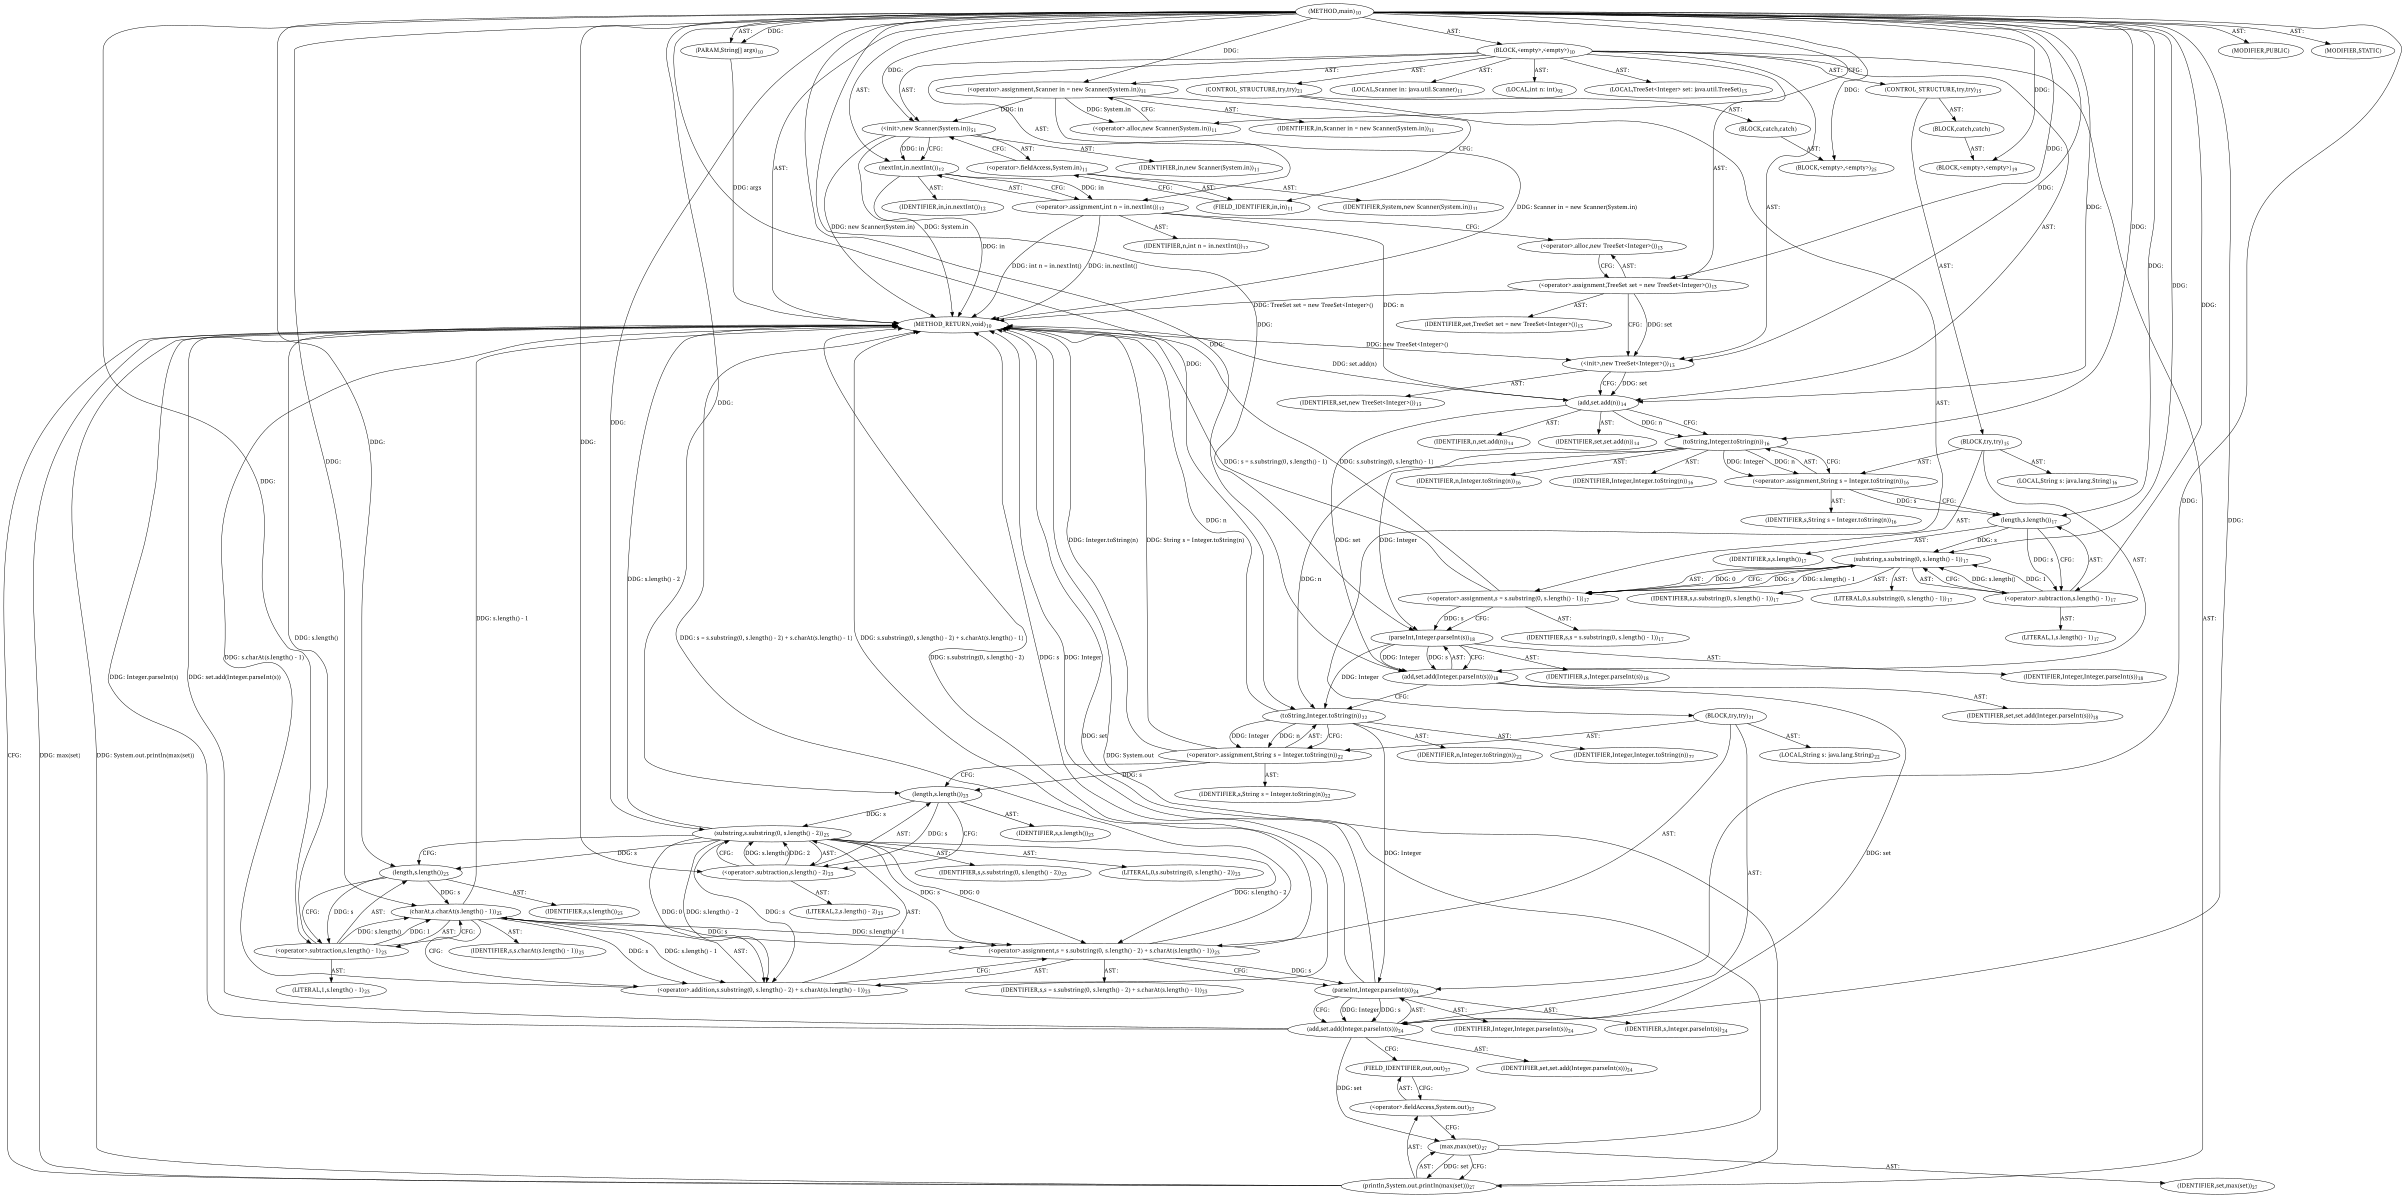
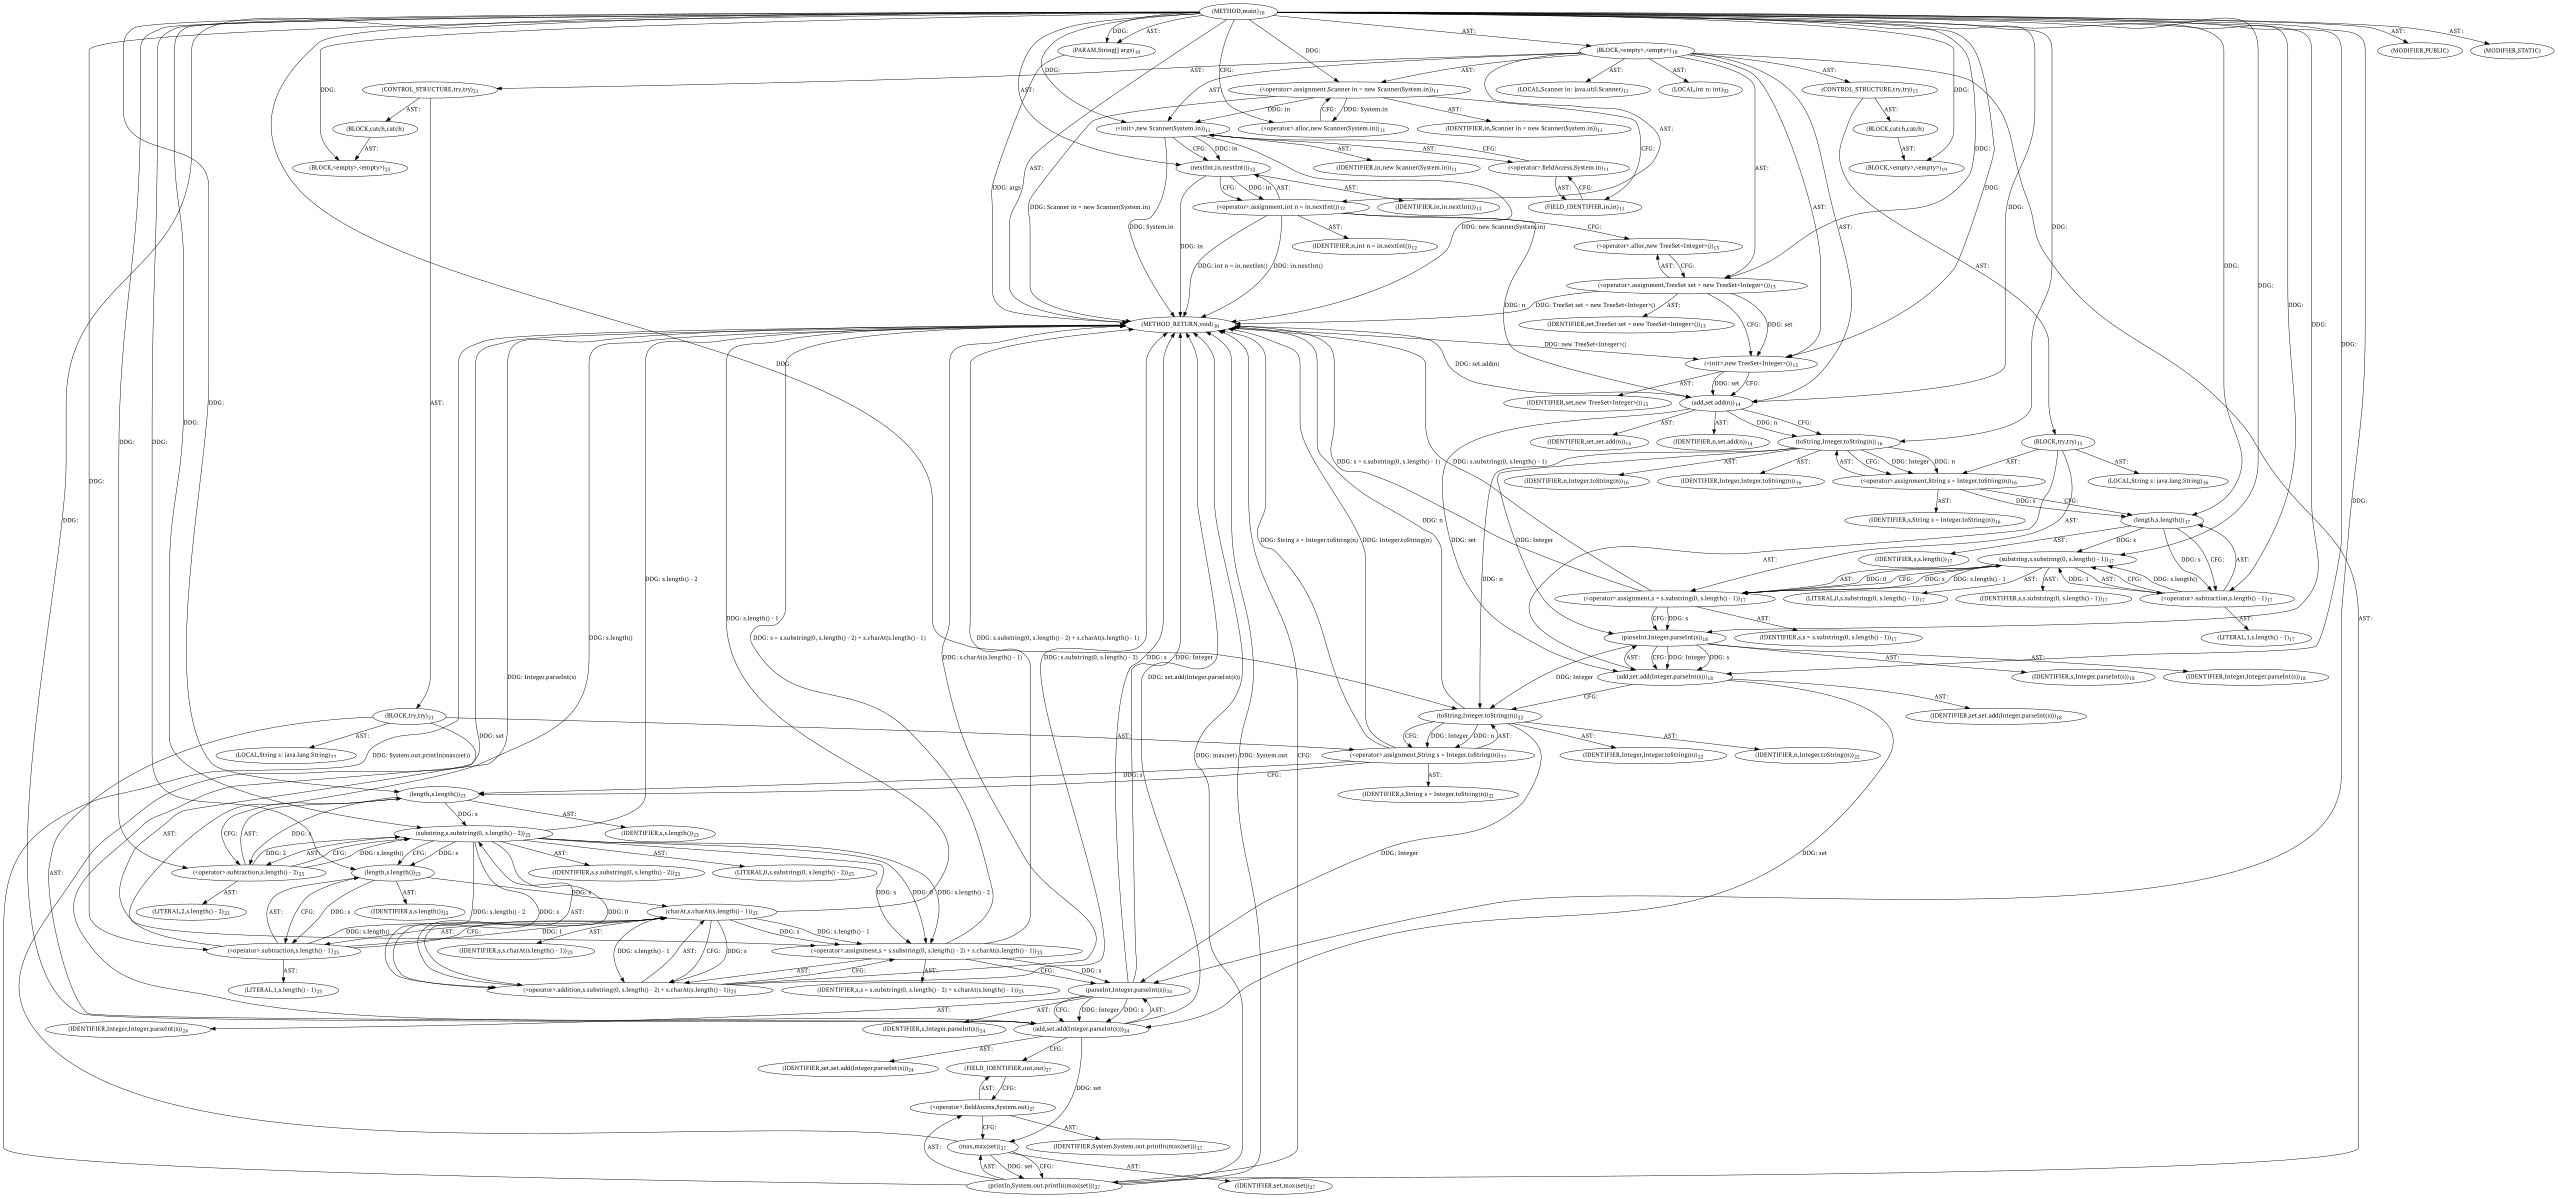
(342, 41) -> none
(1679, 90) -> none
(974, 128) -> (1208, 128)
(1411, 207) -> none
(1289, 365) -> (1454, 371)
none -> (1128, 1147)
